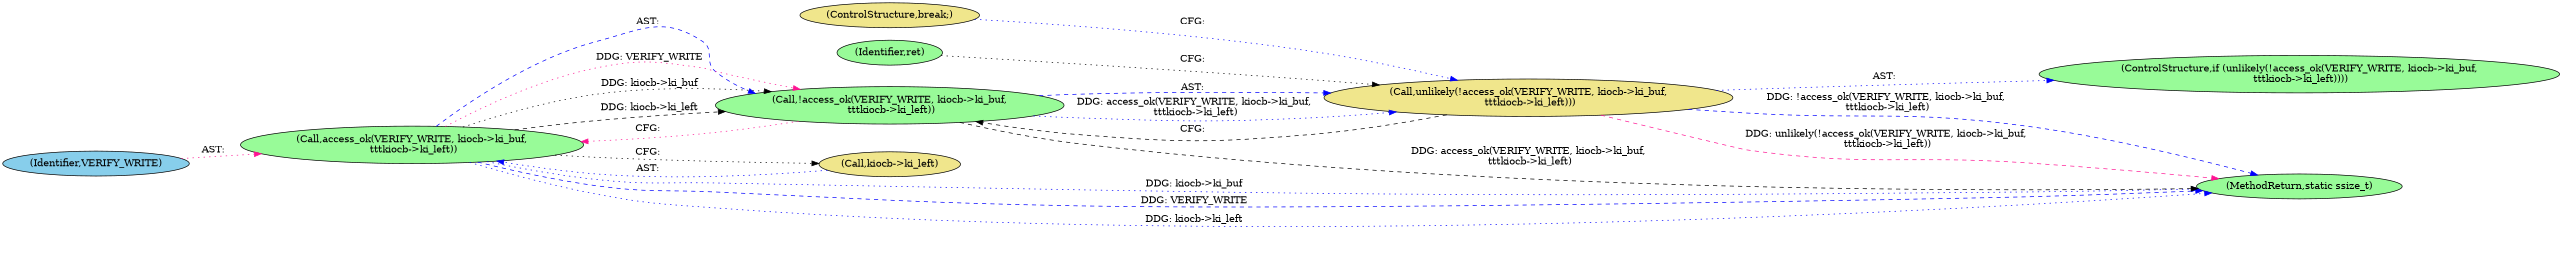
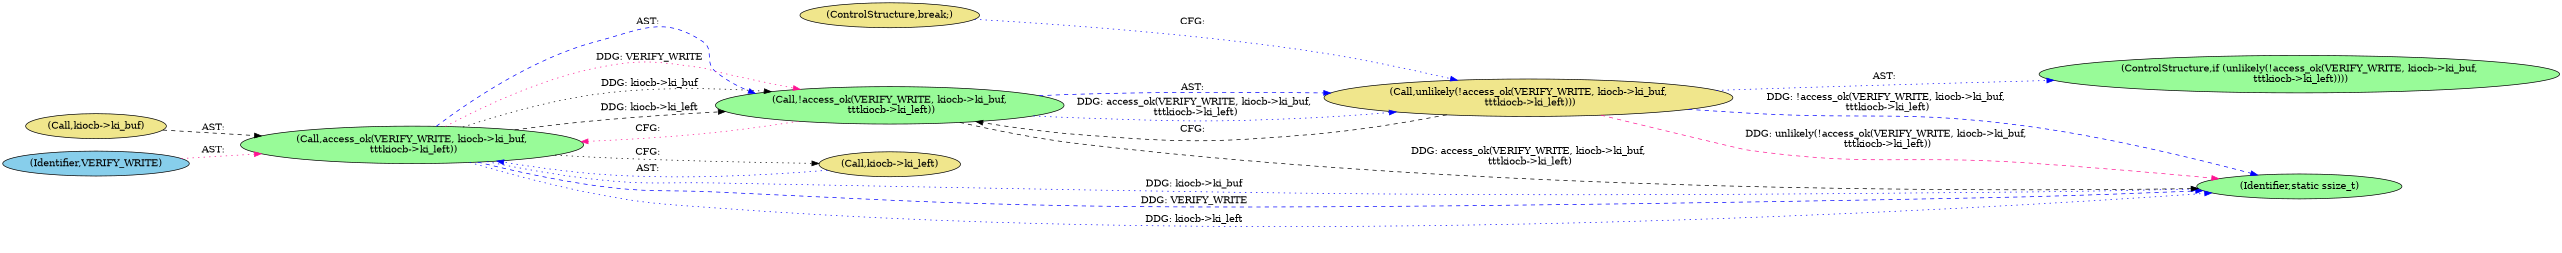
(890, 53) -> none
none -> (96, 126)
(2299, 186) -> (2299, 186)
